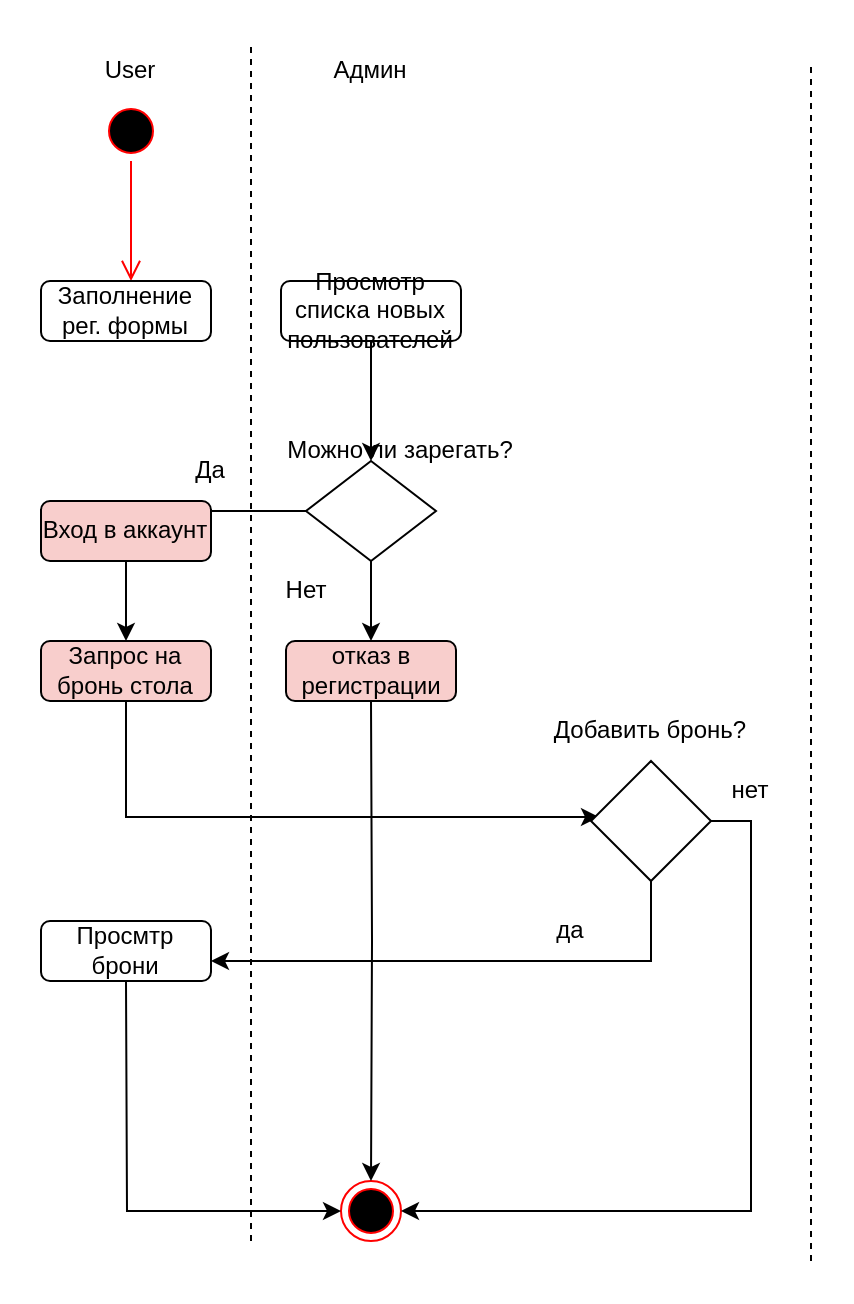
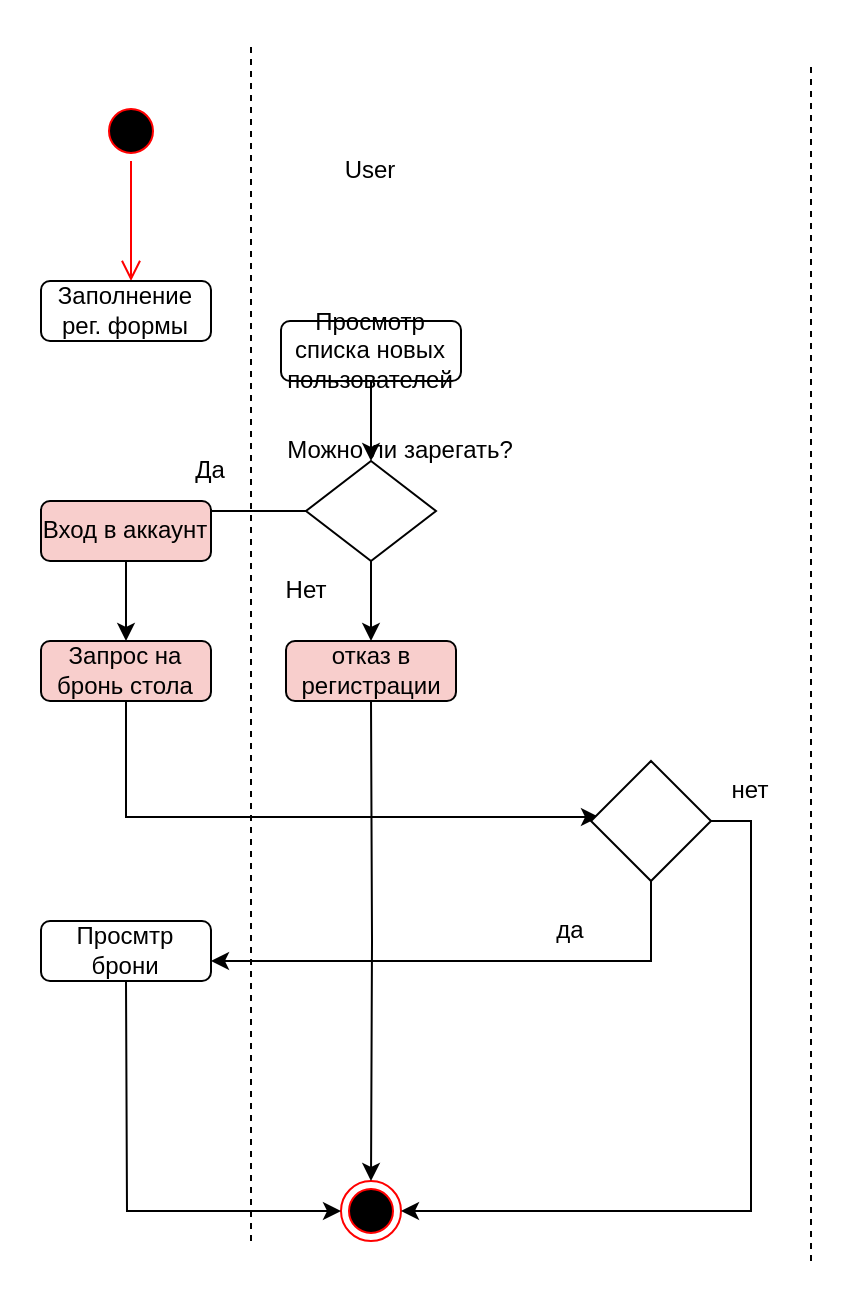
(131, 71) -> (371, 171)
(371, 71) -> none
(371, 311) -> (371, 351)
(651, 731) -> none
